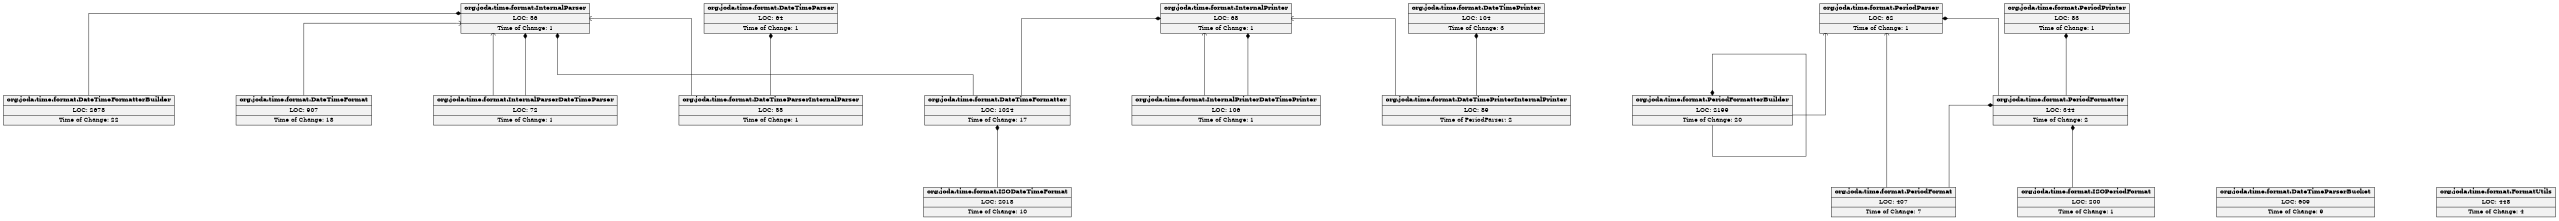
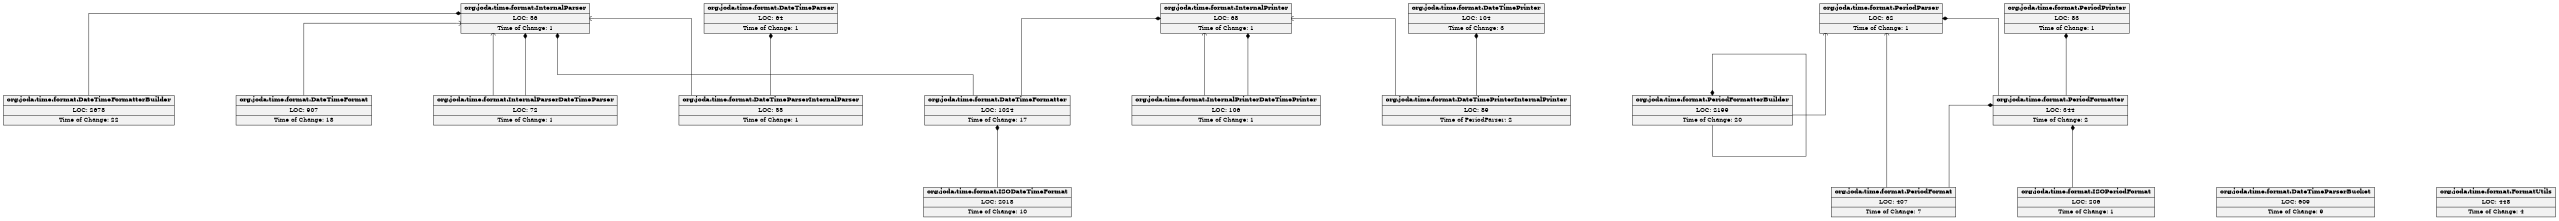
(2086, 202) -> (2086, 202)
